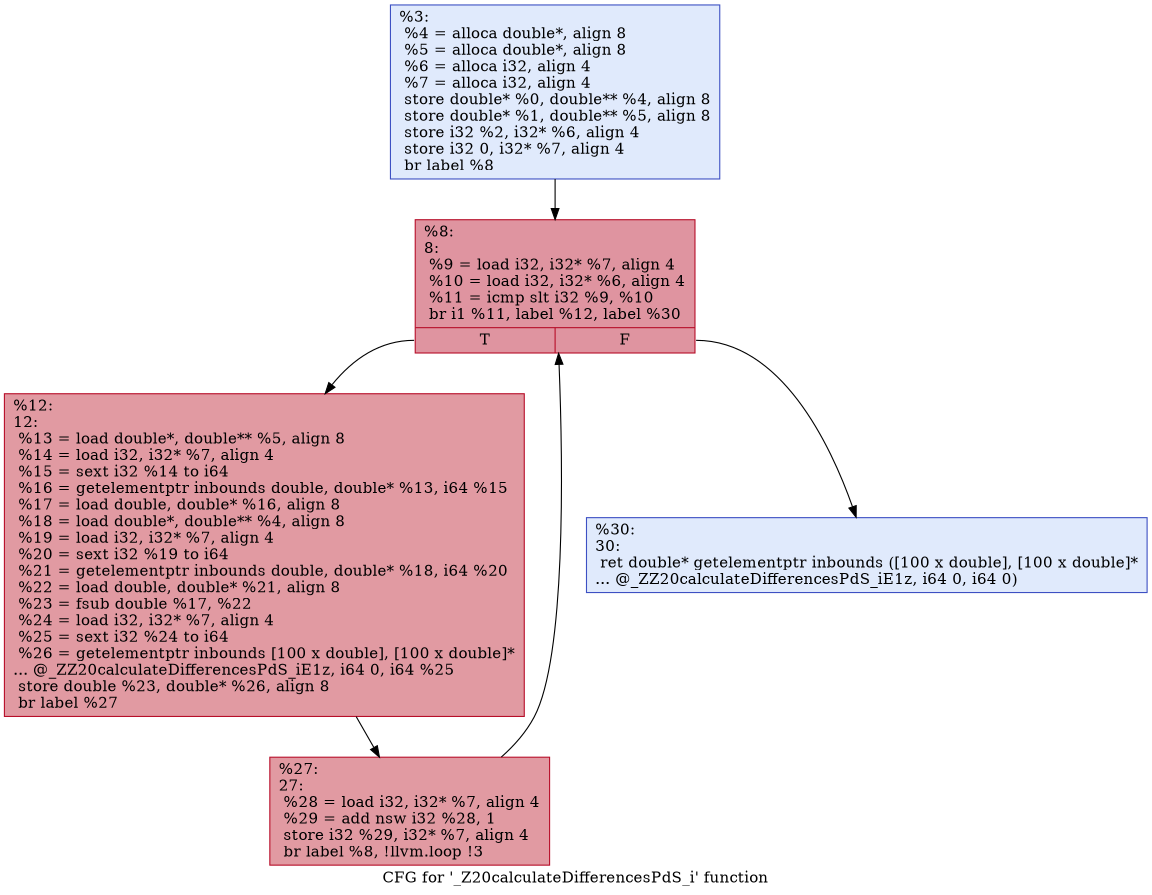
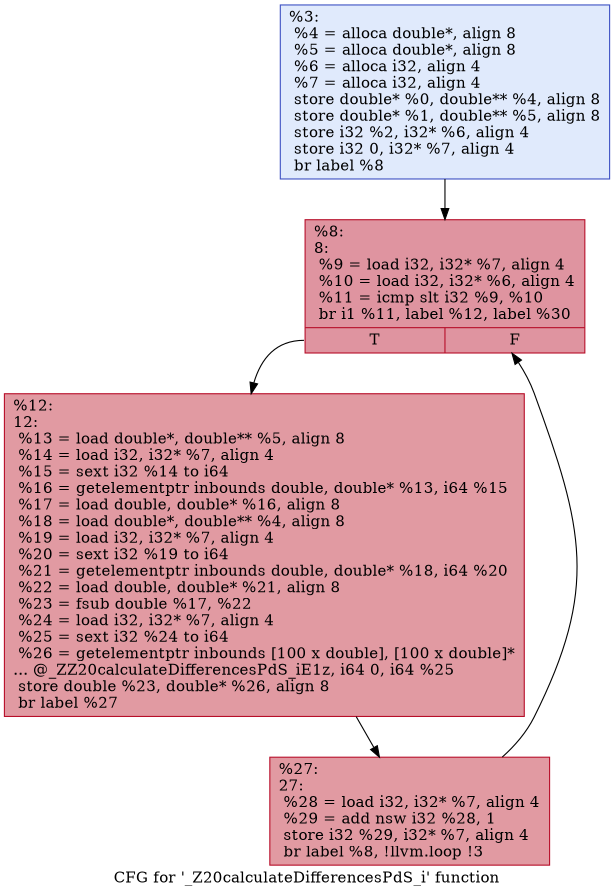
(867, 555) -> none
